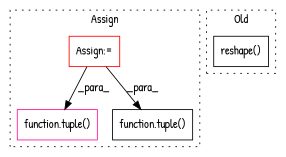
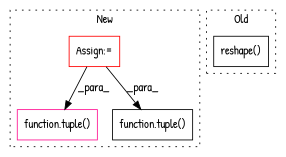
(105, 20) -> (105, 20)
